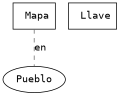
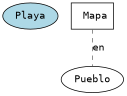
none -> (30, 16)
(93, 16) -> none
